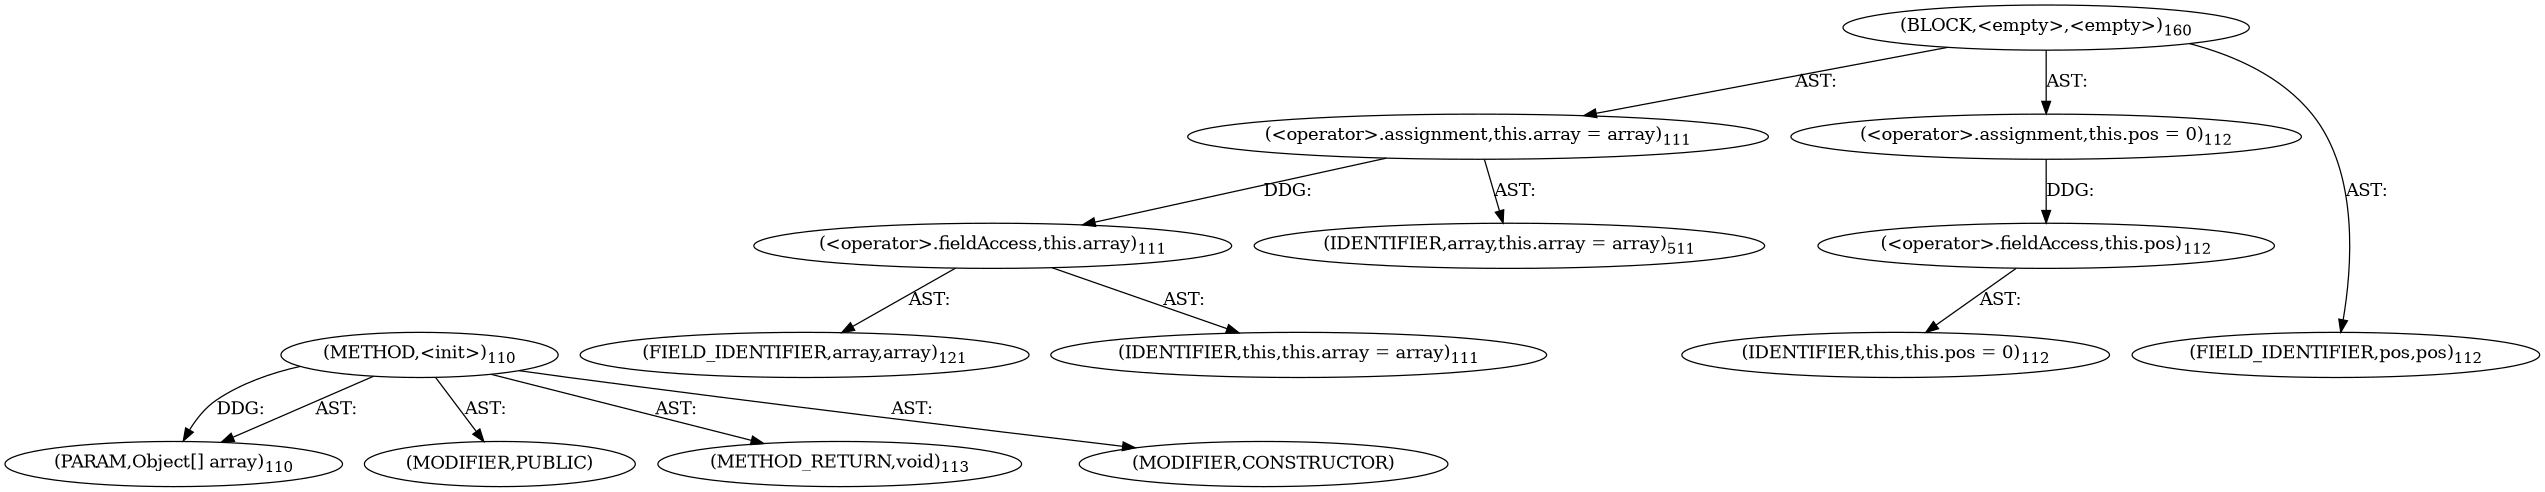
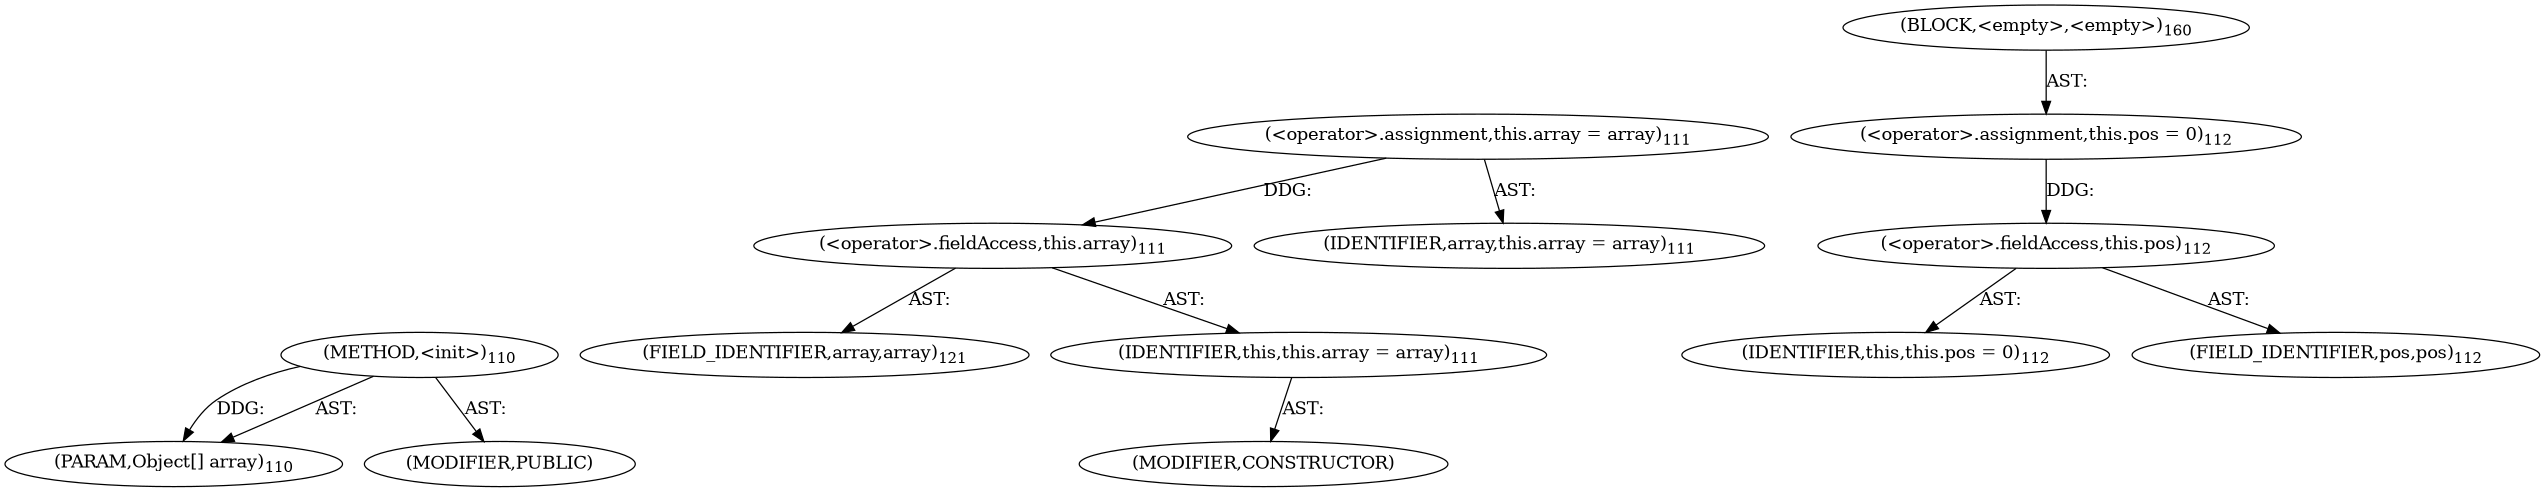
(1772, 80) -> none
(2330, 144) -> (2185, 298)
(1681, 244) -> (1681, 244)
(821, 410) -> (1283, 403)
(840, 464) -> none
